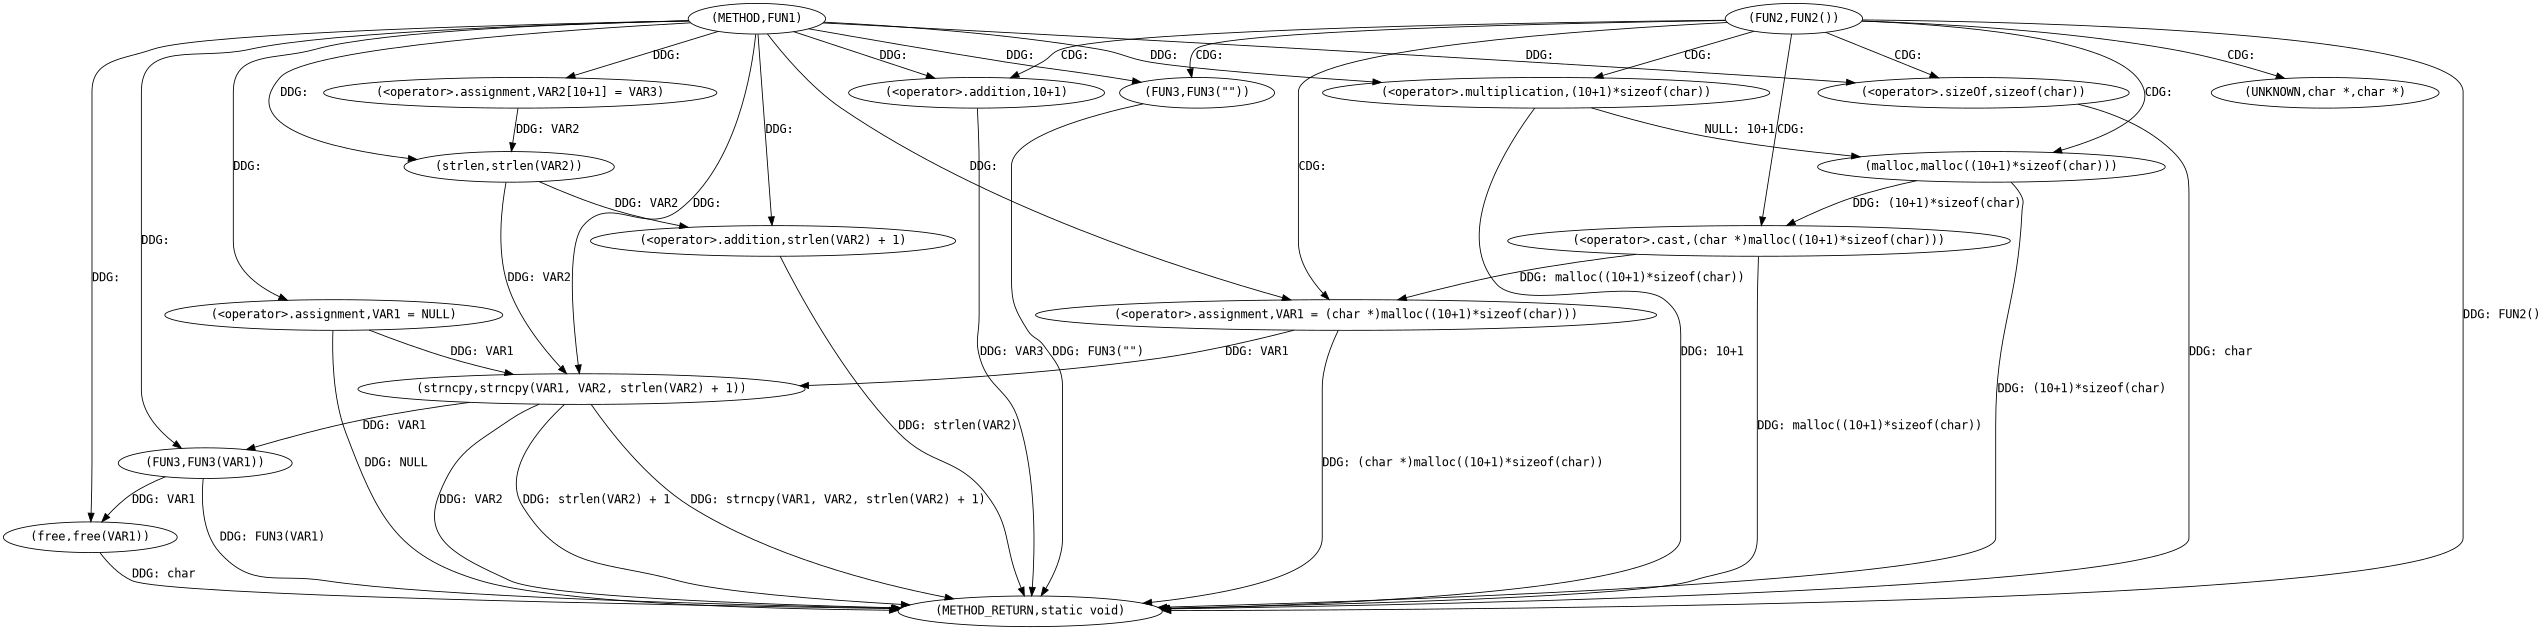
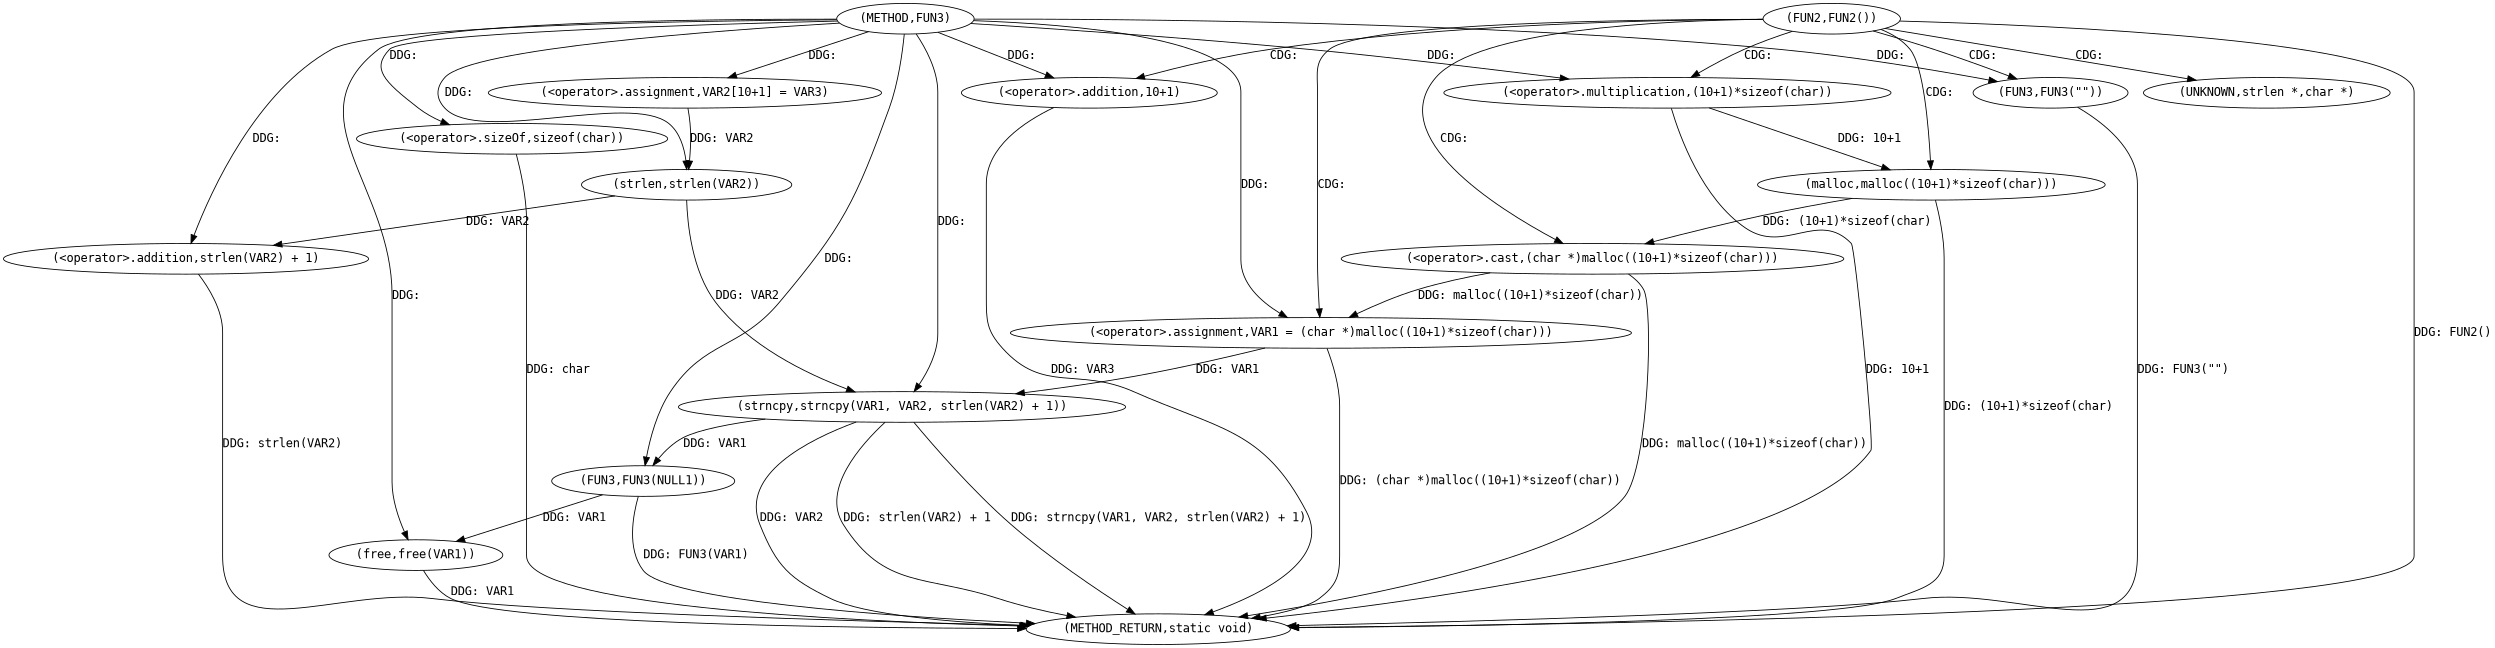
(757, 19) -> (905, 19)
(1878, 53) -> none
(2325, 93) -> (2267, 93)
(1740, 130) -> (1870, 139)
(334, 315) -> none
(205, 463) -> (643, 481)
(164, 574) -> (483, 592)
